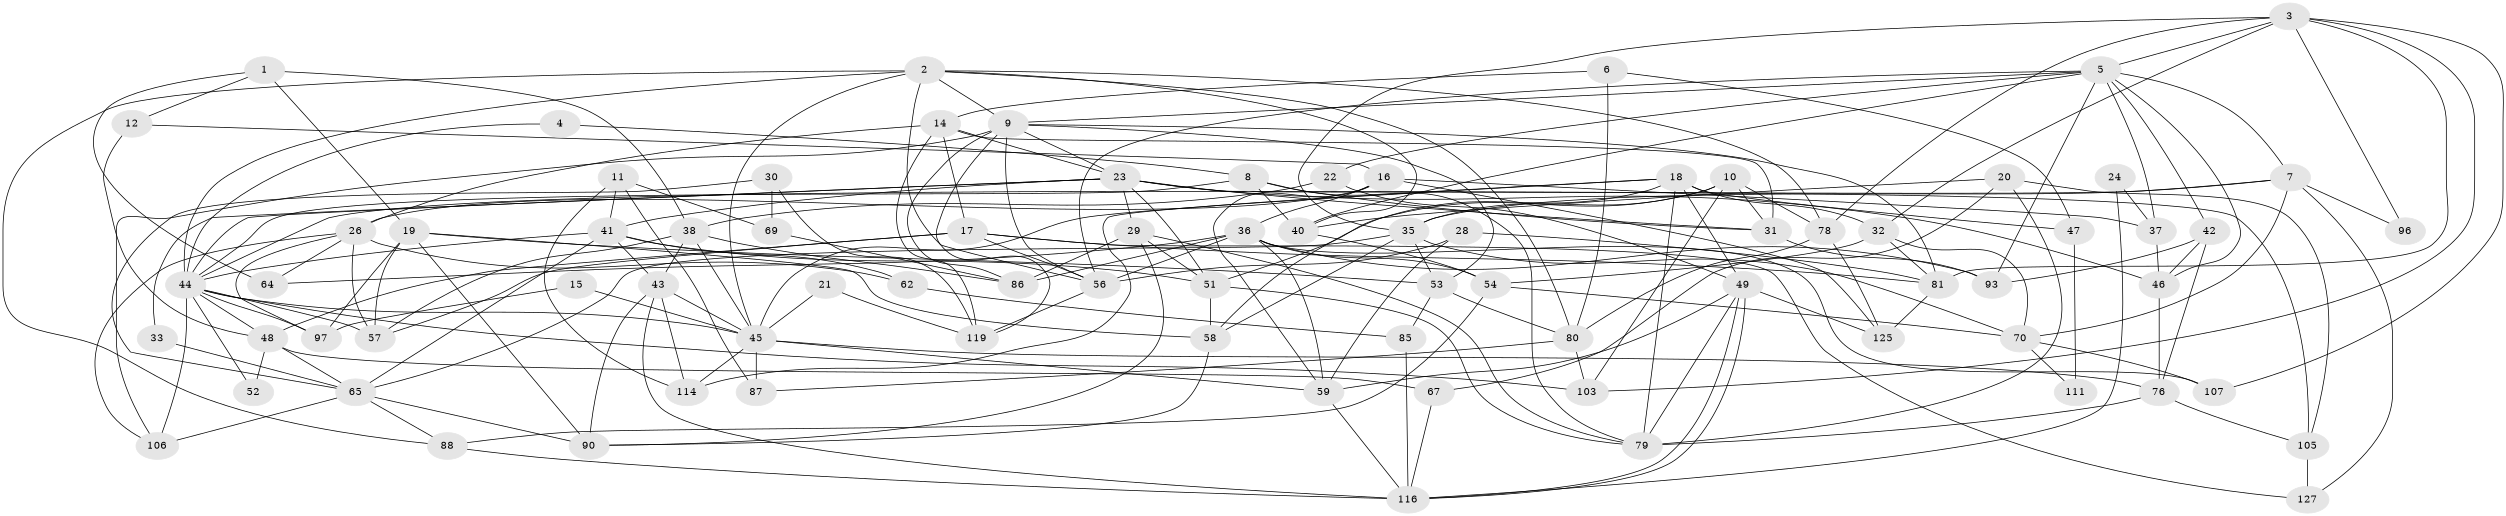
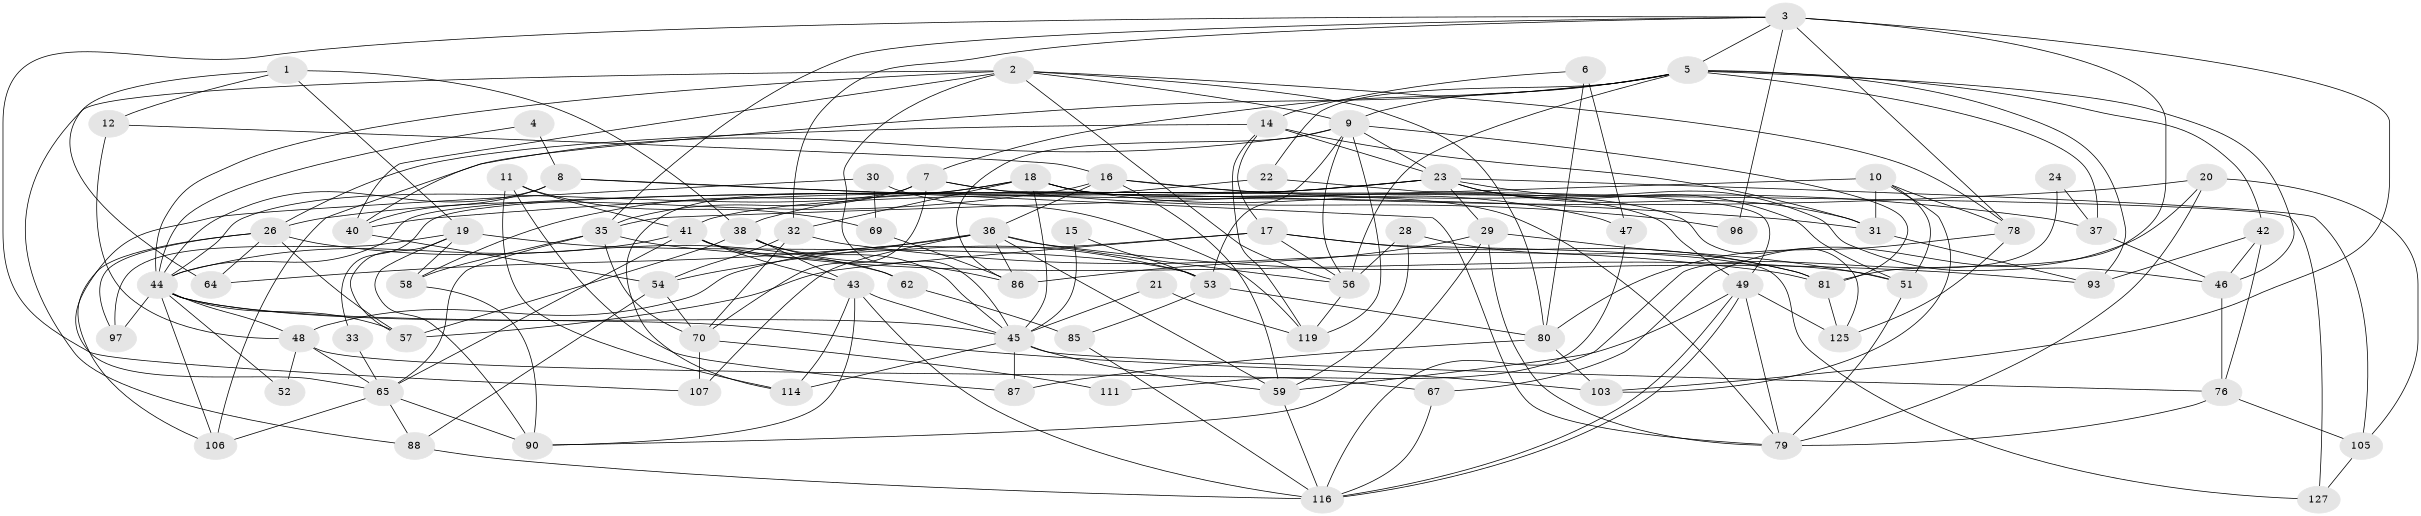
(446, 307) -> (1142, 257)
(1210, 312) -> none
